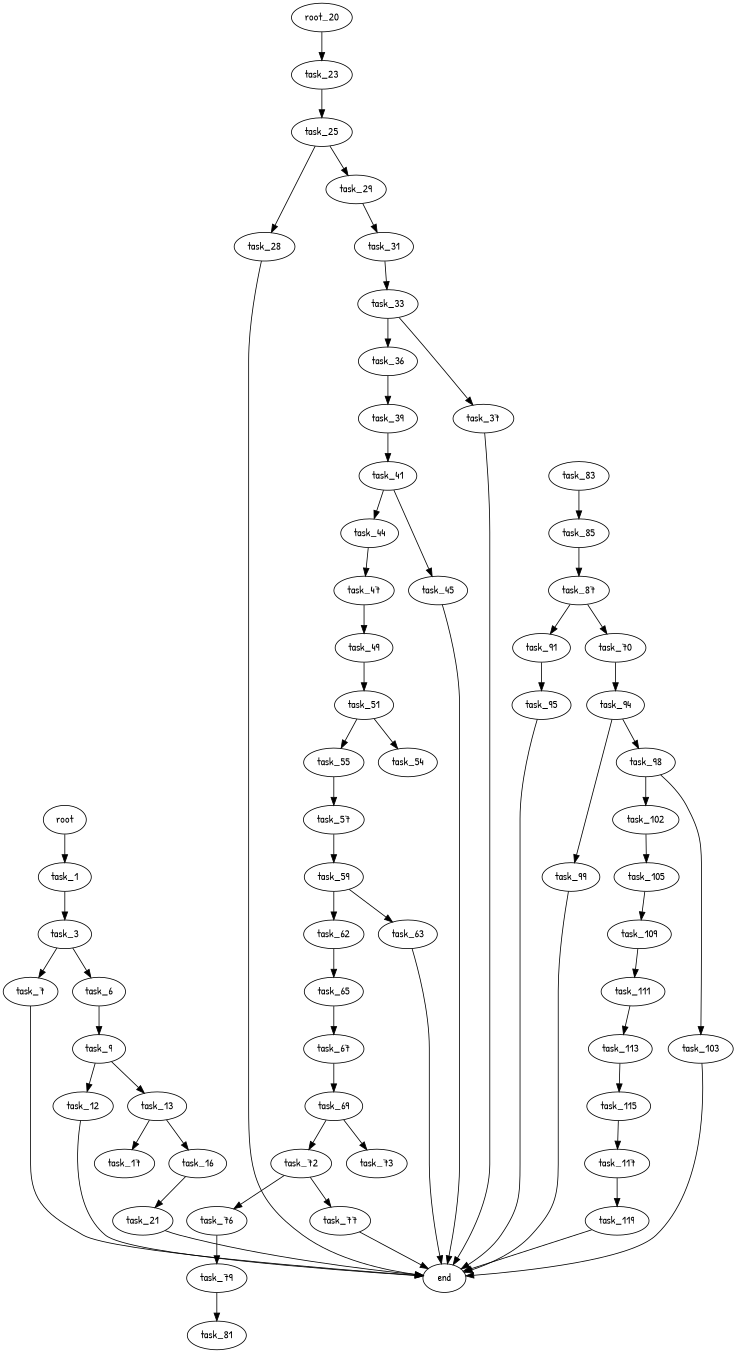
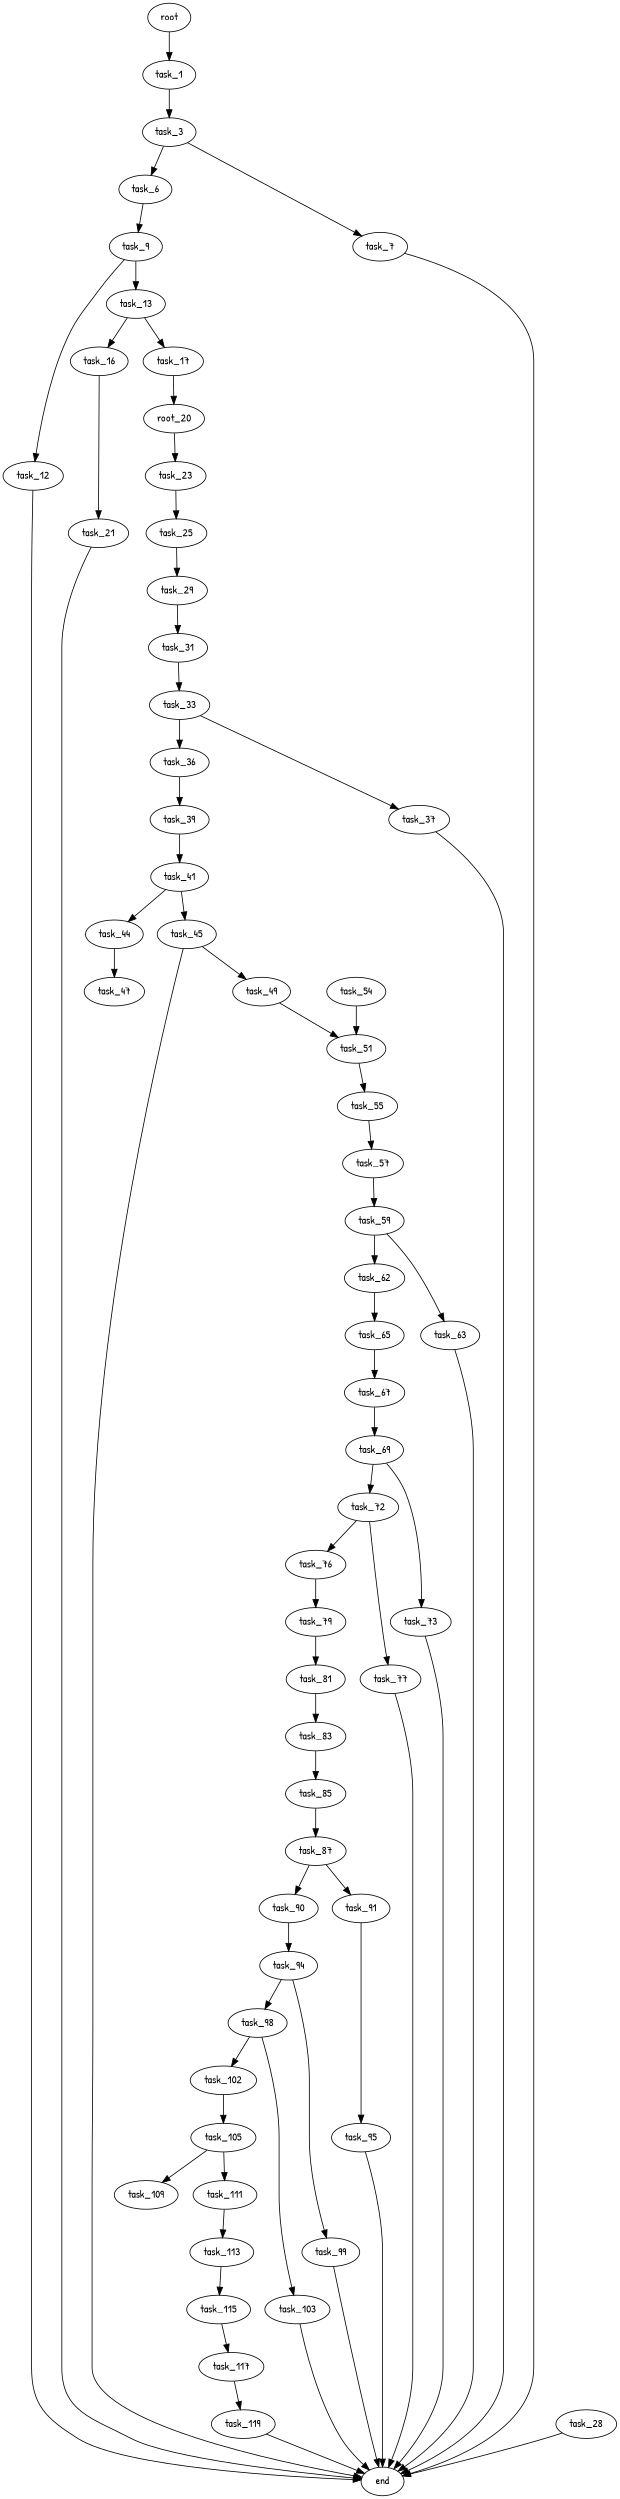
(295, 186) -> none
none -> (174, 386)
(364, 615) -> (221, 960)
(616, 648) -> (289, 1908)
(384, 731) -> (356, 1016)
(637, 959) -> (224, 2162)
none -> (316, 1704)
none -> (443, 2054)
